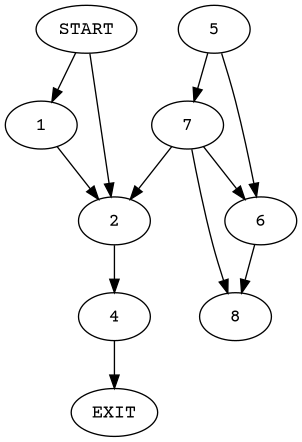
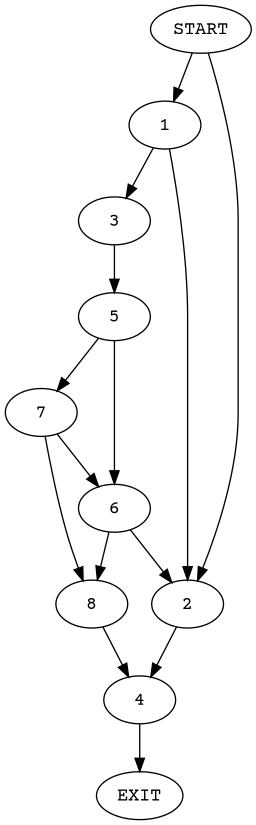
(155, 168) -> (147, 551)
none -> (114, 221)
none -> (113, 646)
